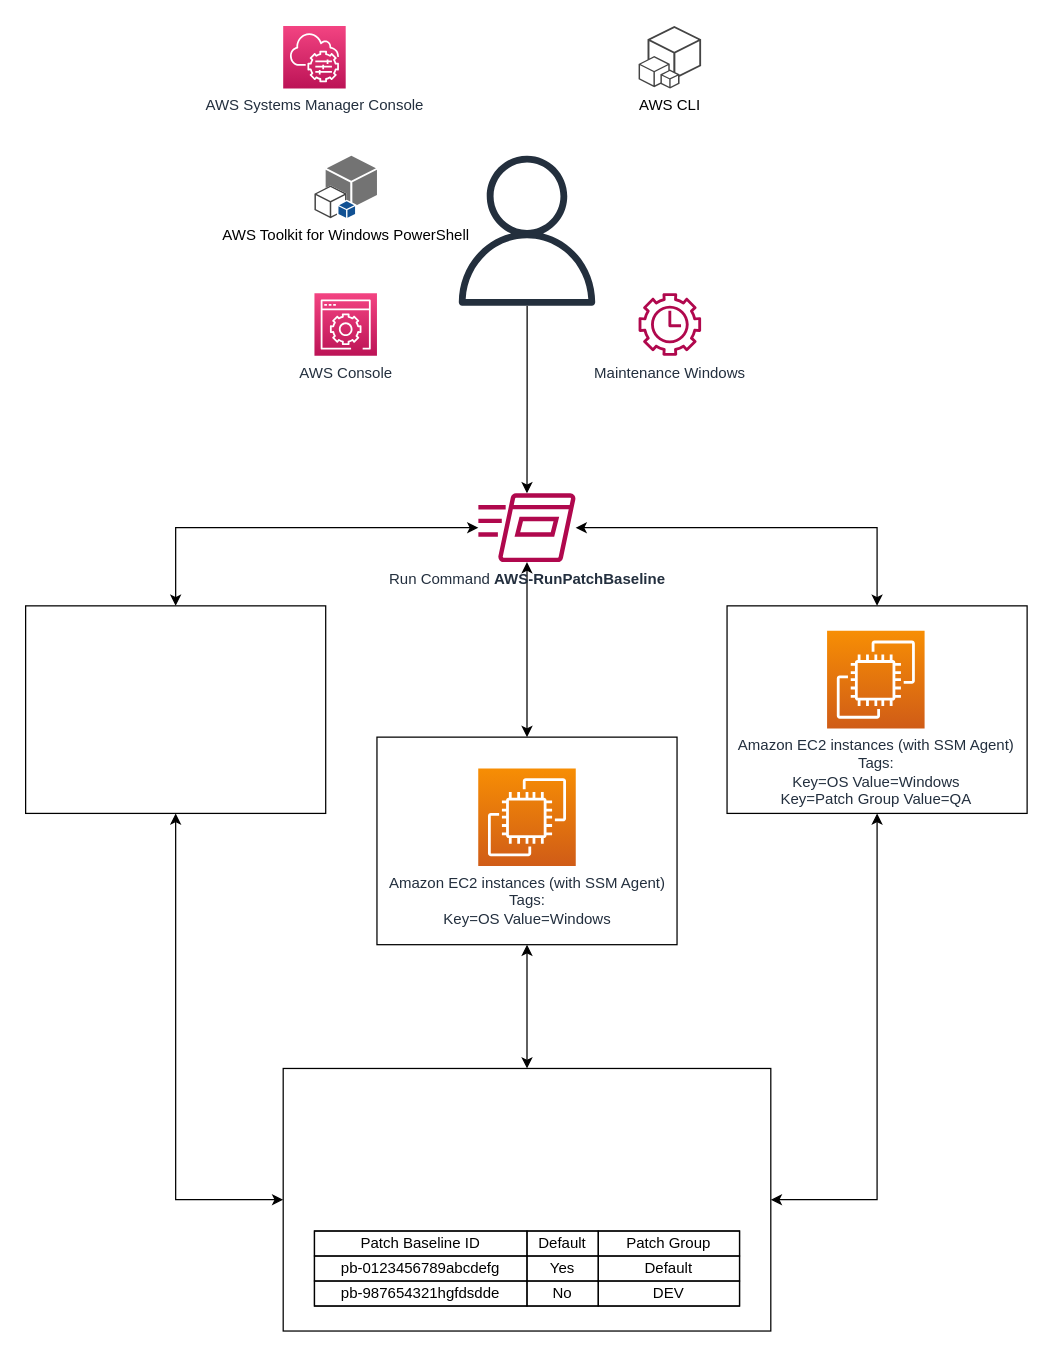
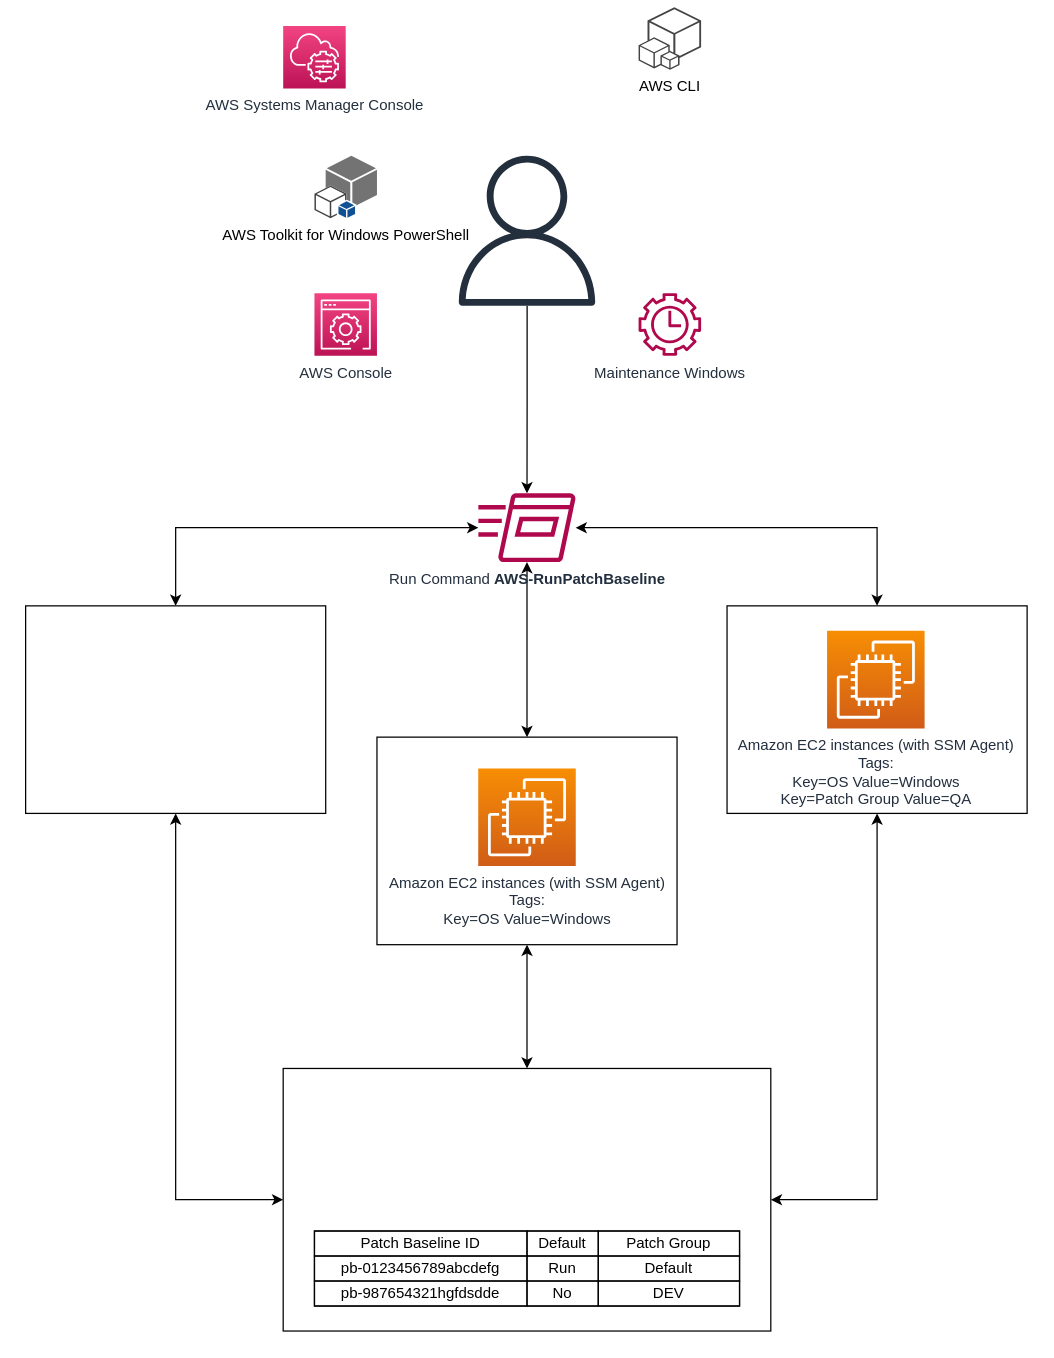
(670, 57) -> (670, 38)
(563, 1268) -> (563, 1268)
